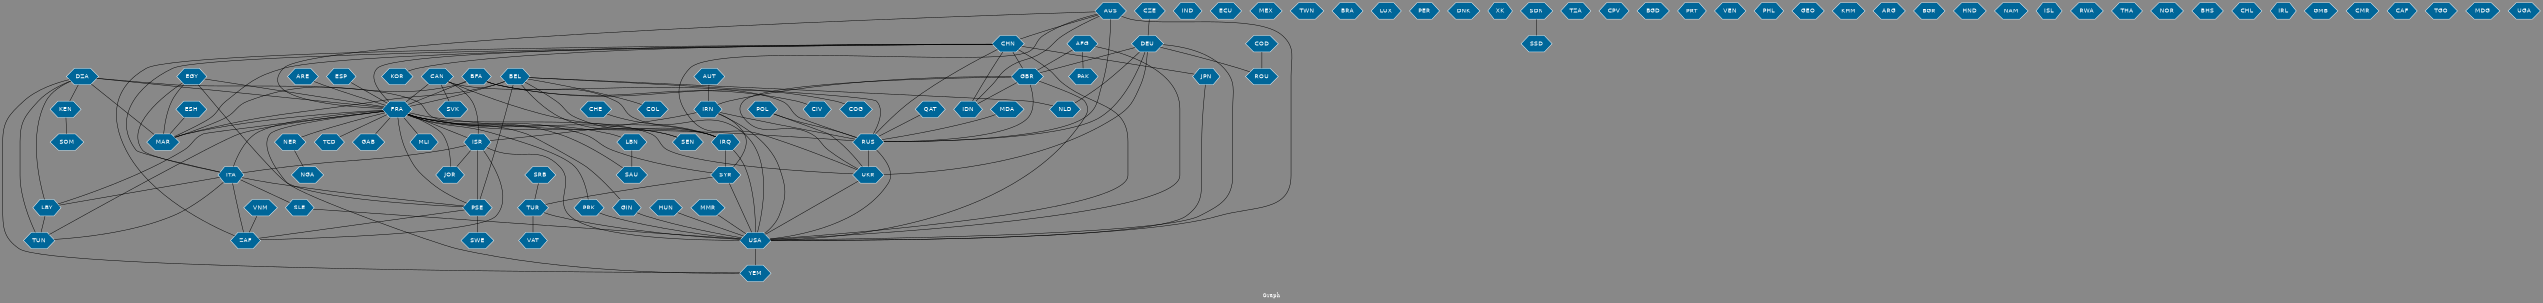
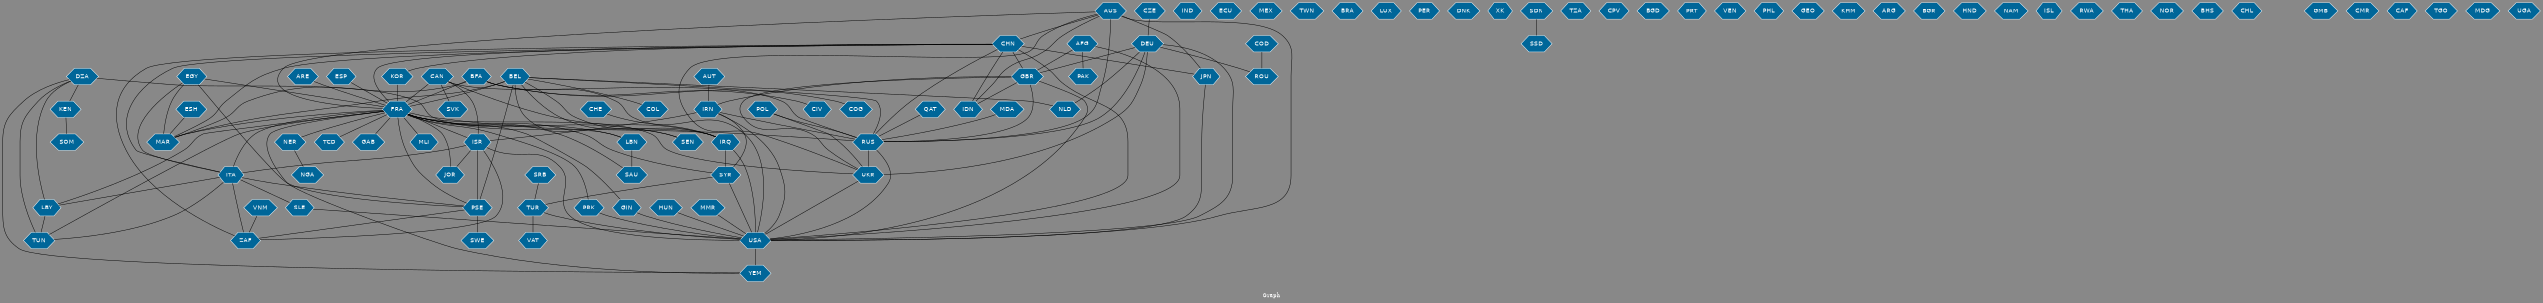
(2283, 11) -> none
none -> (1166, 35)
(247, 94) -> (397, 93)
(123, 109) -> none
none -> (527, 119)
